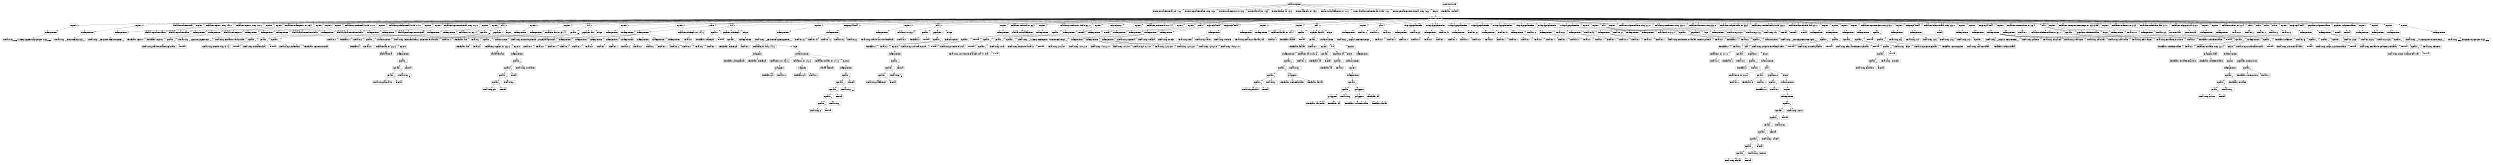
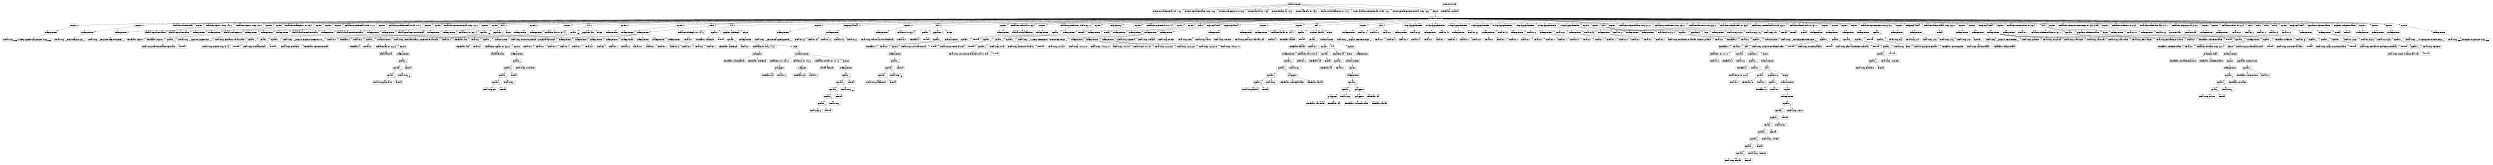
(1804, 26) -> (1804, 26)
none -> (304, 40)
(290, 47) -> (290, 47)
